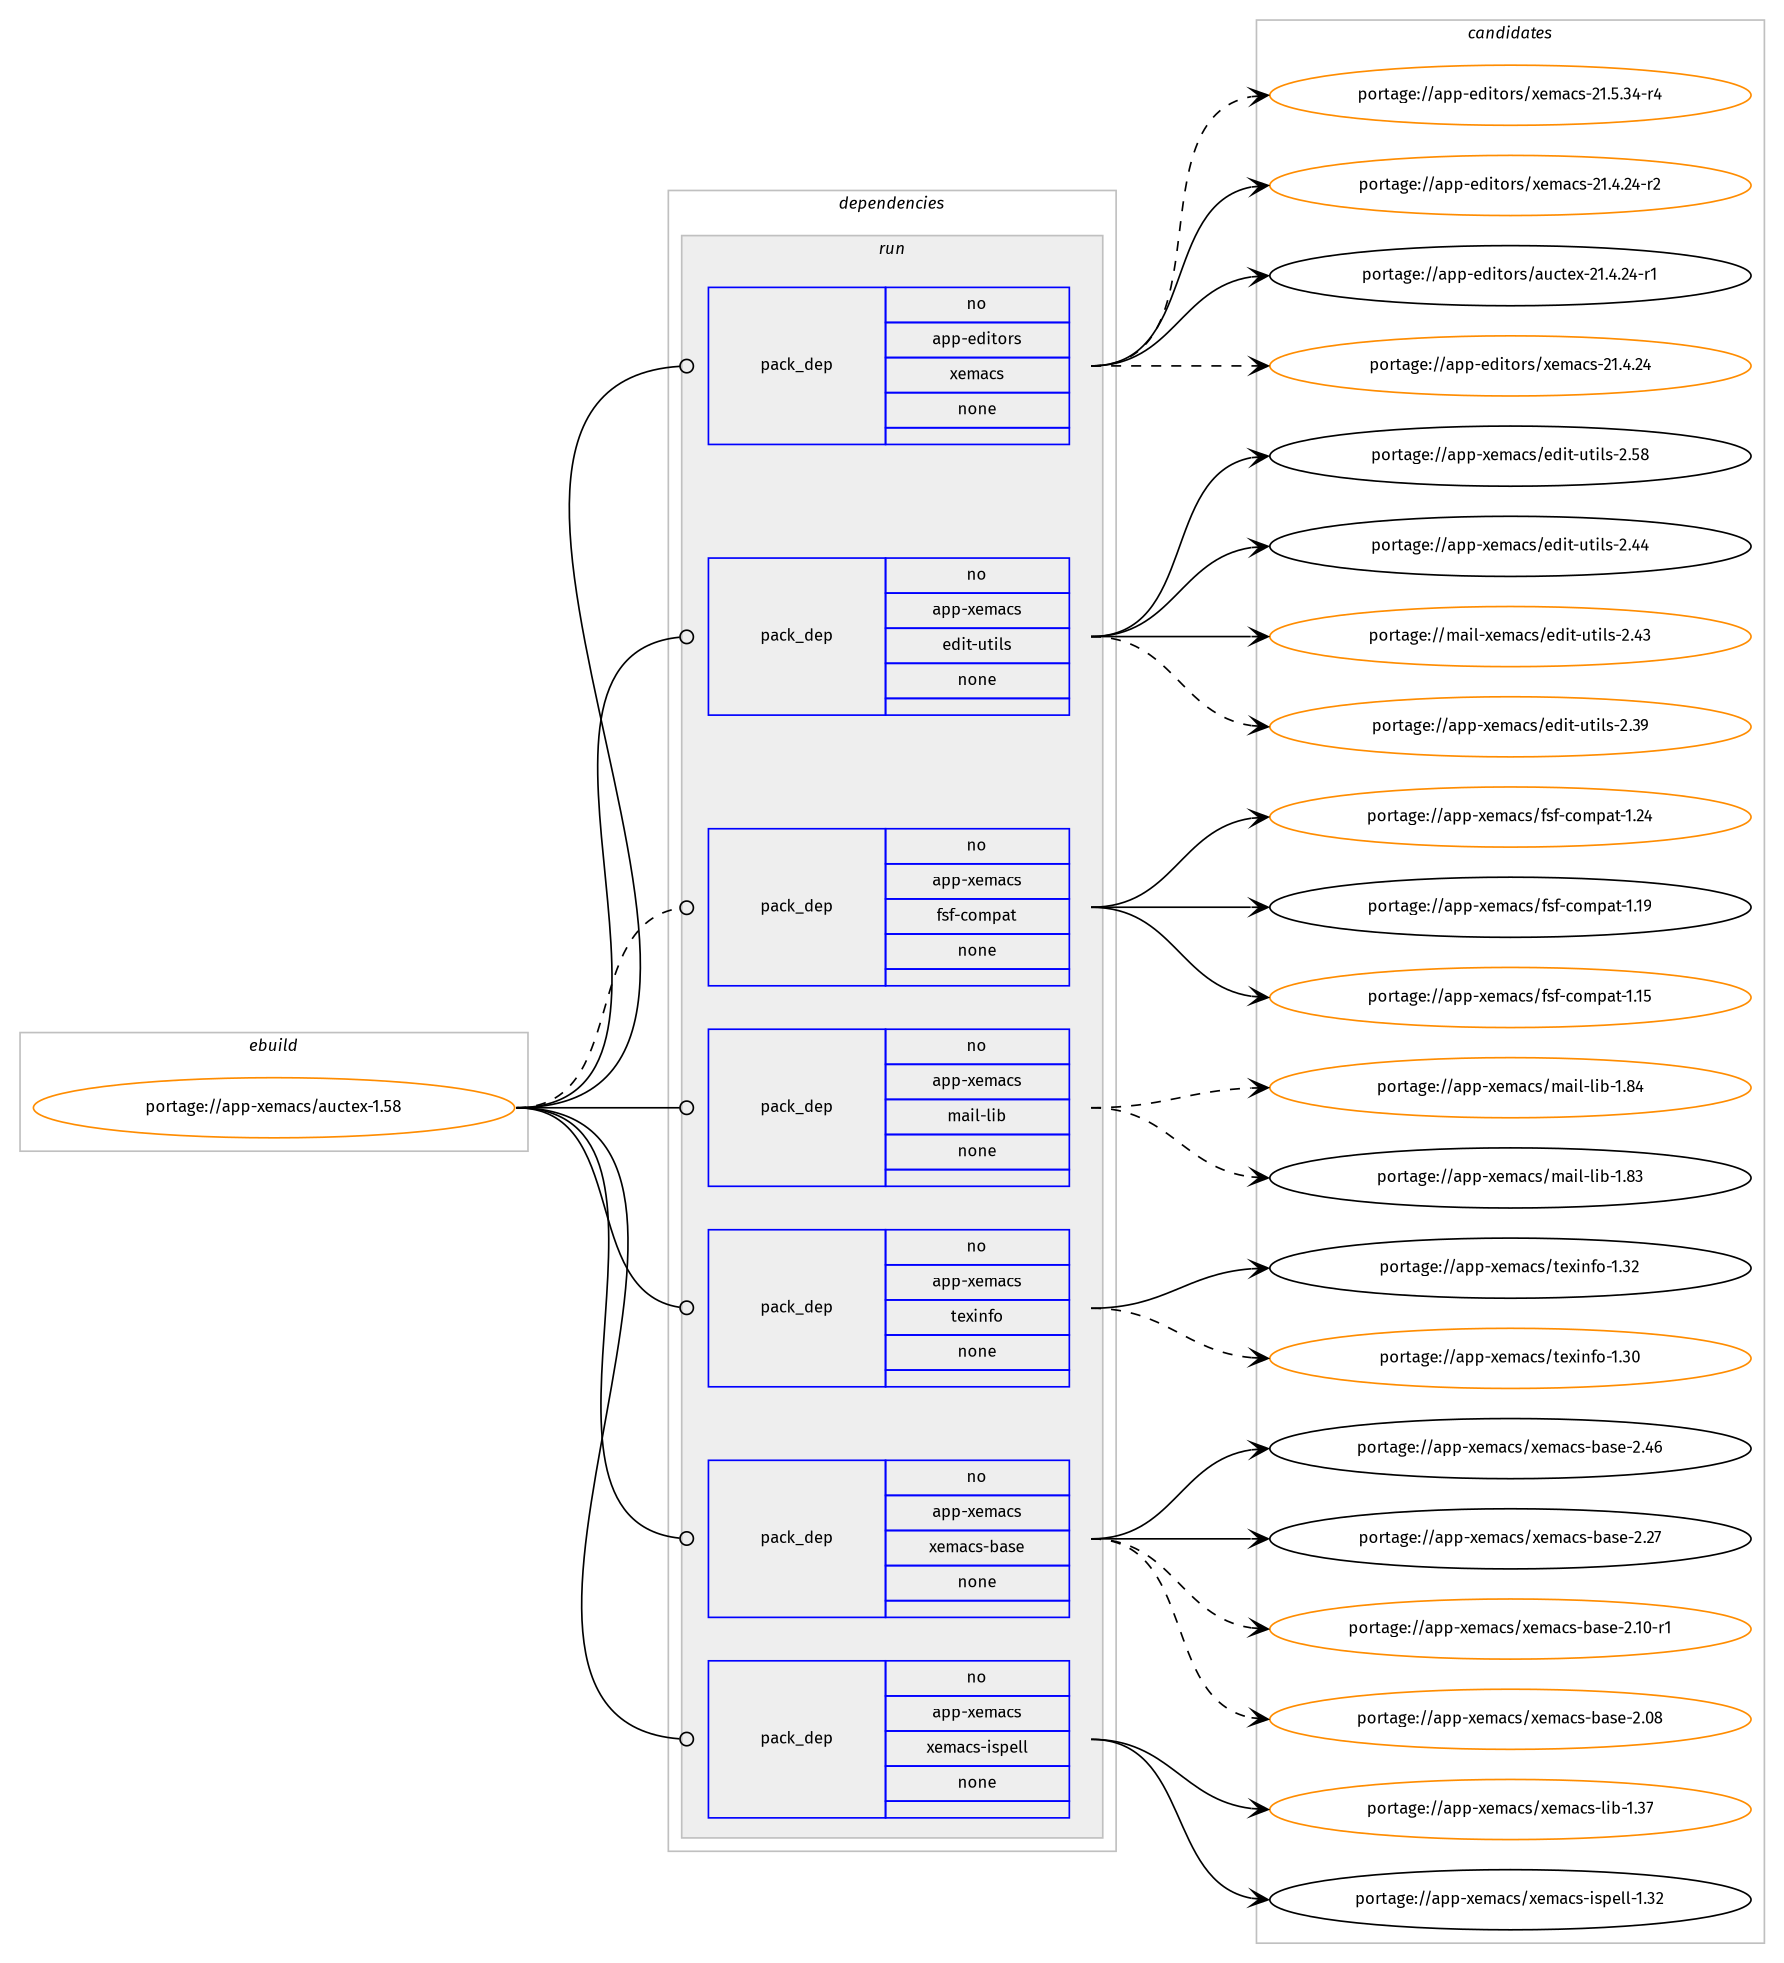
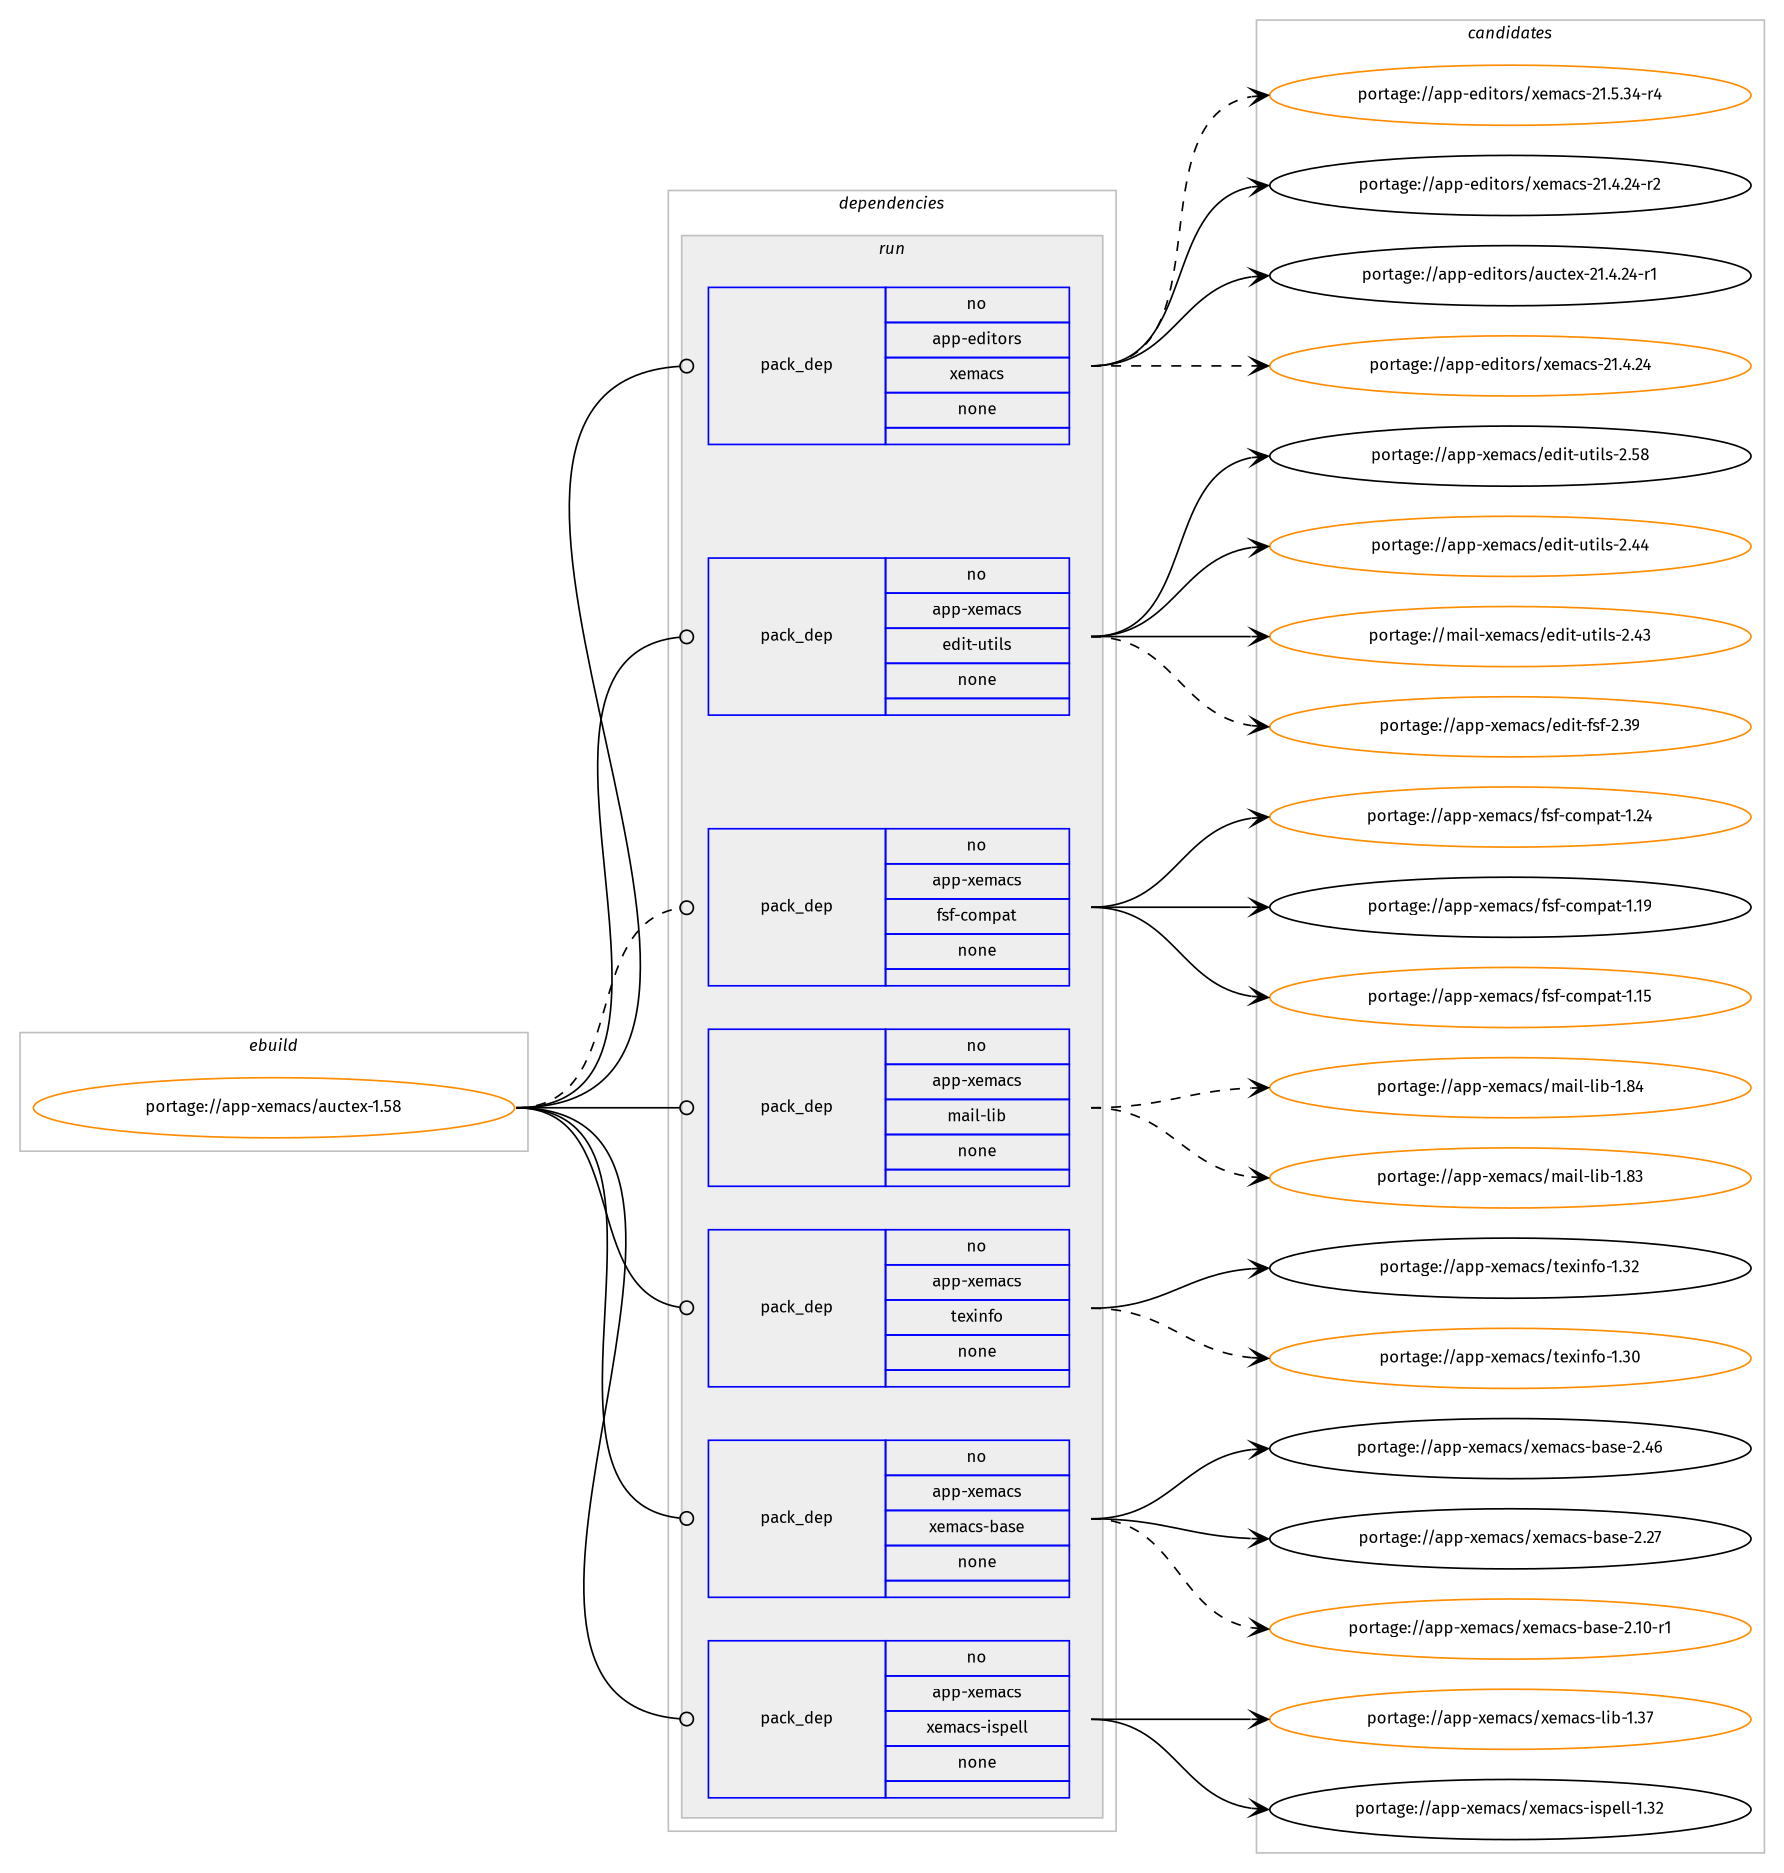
(1510, 185) -> (1510, 185)
(1510, 546) -> (1510, 546)
(1510, 727) -> (1510, 727)
(1510, 1178) -> (1510, 1178)
(1510, 1719) -> none
